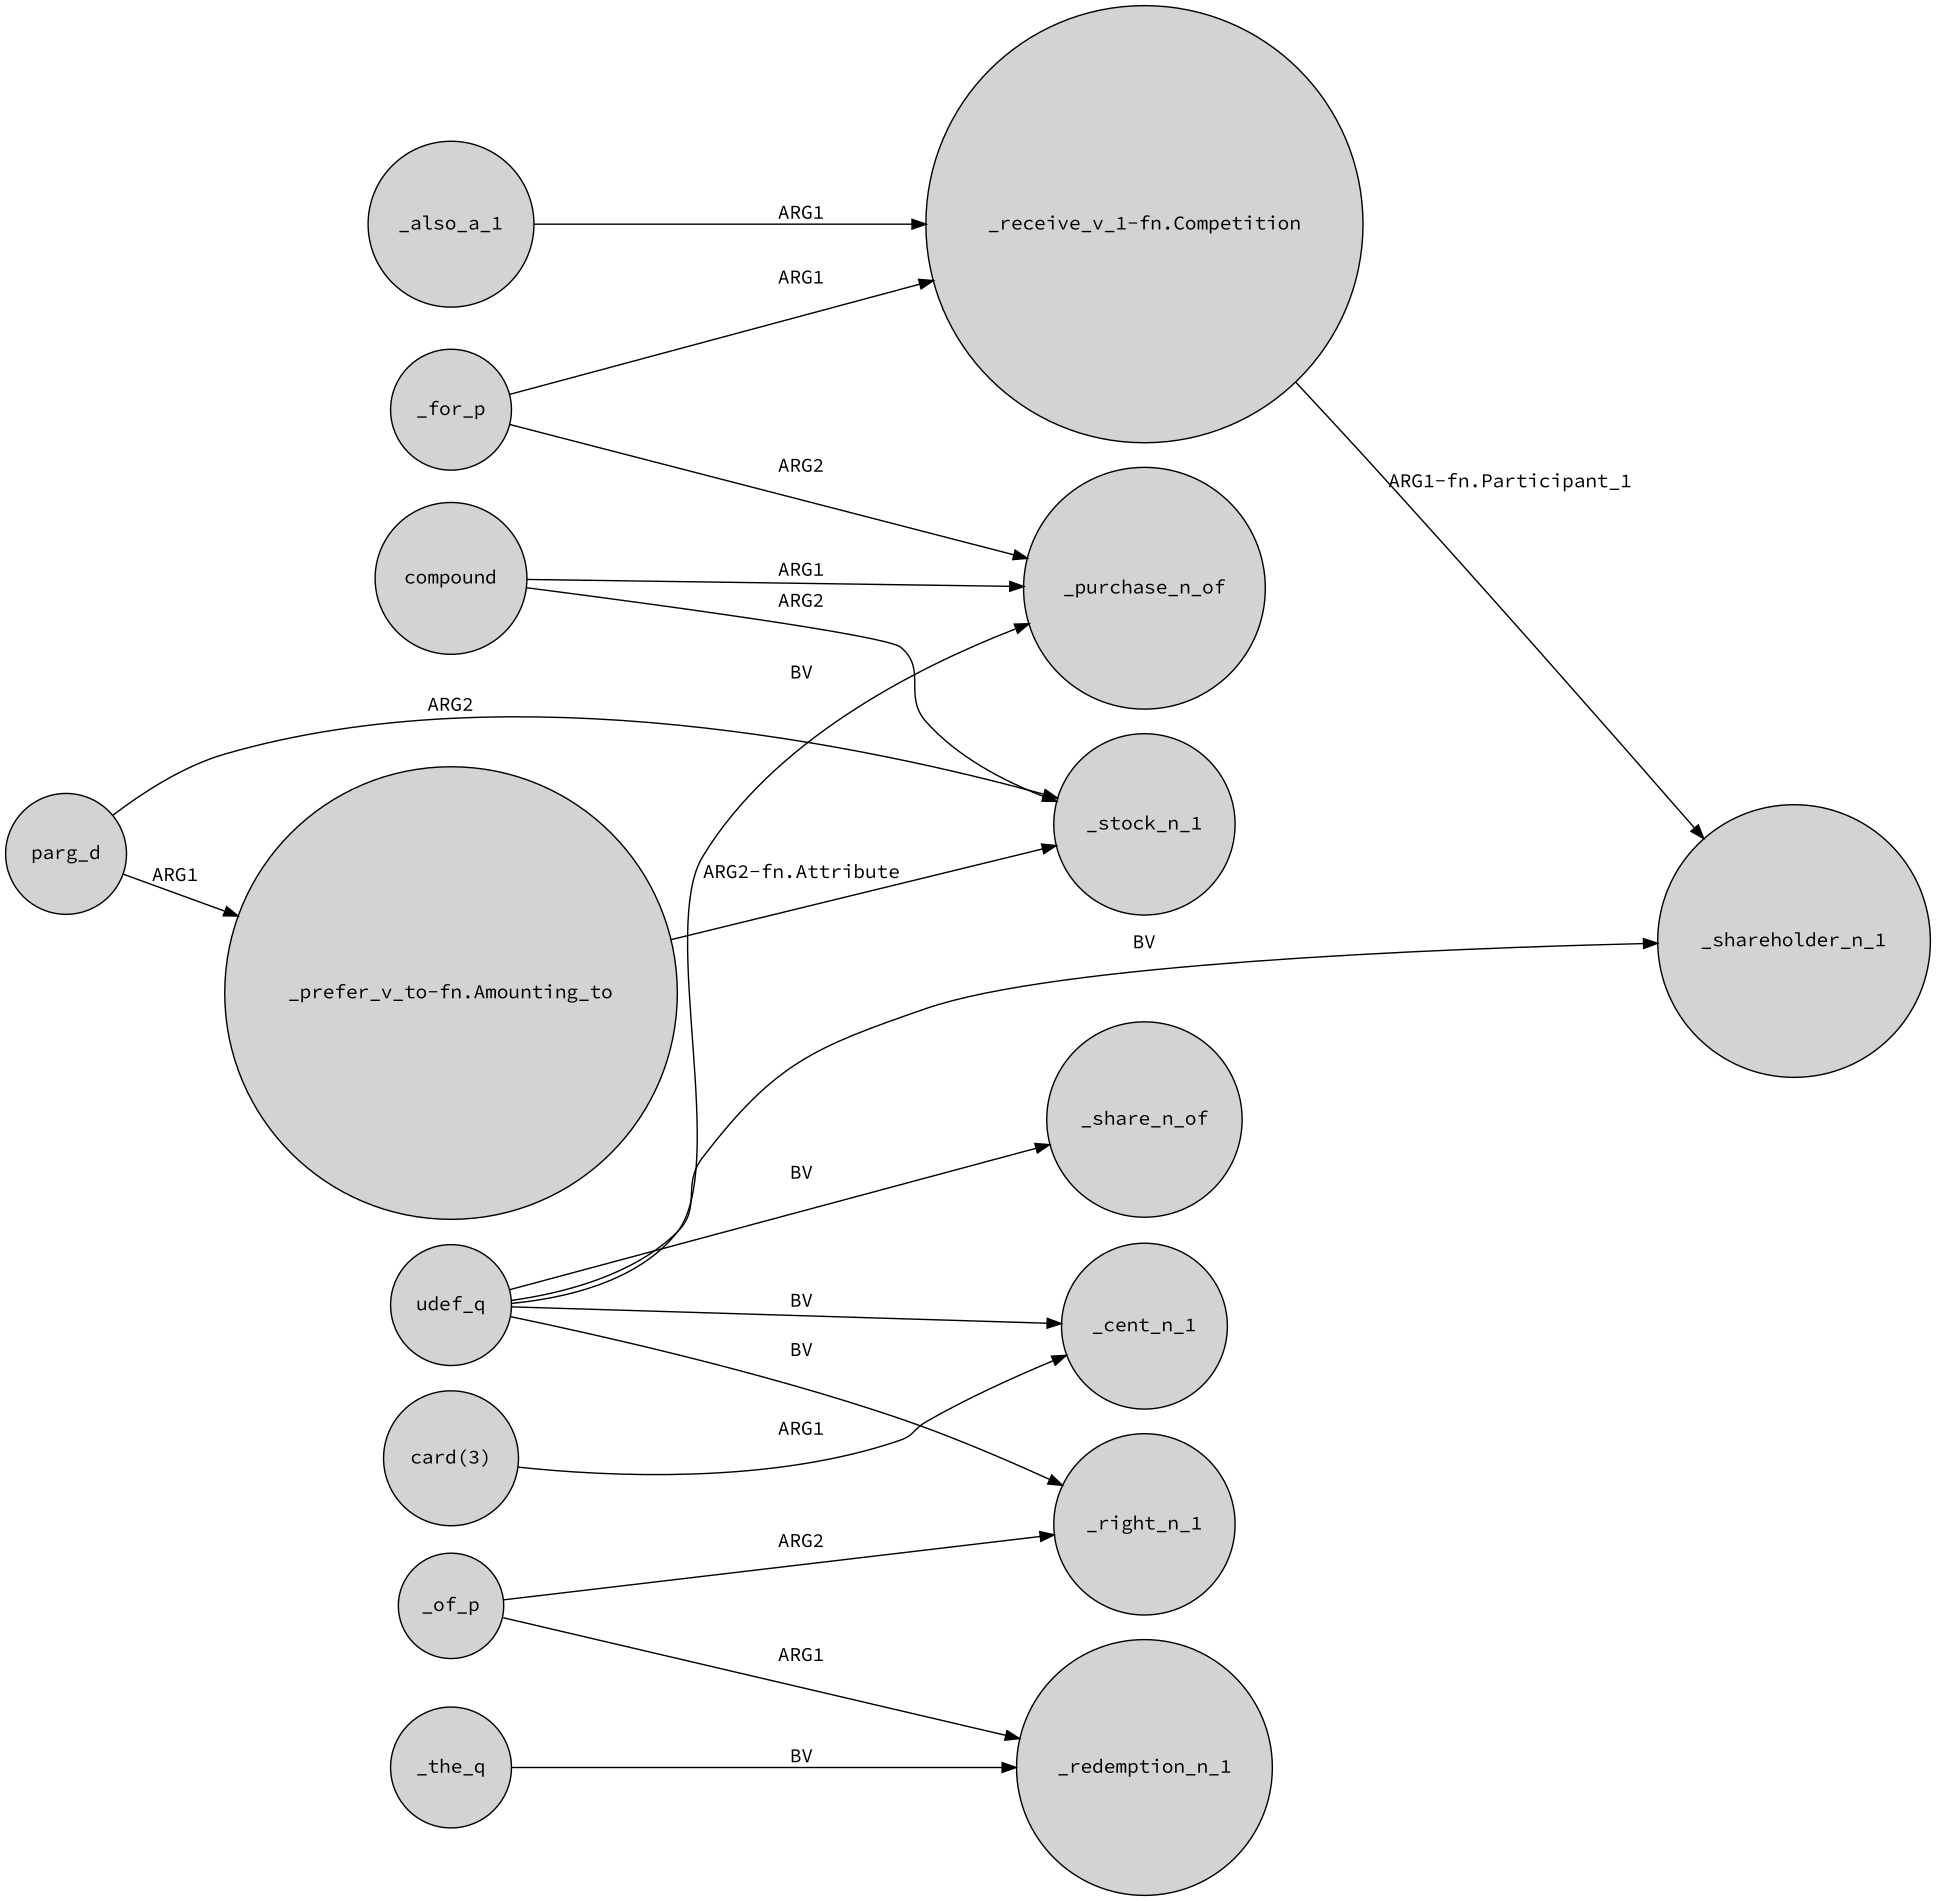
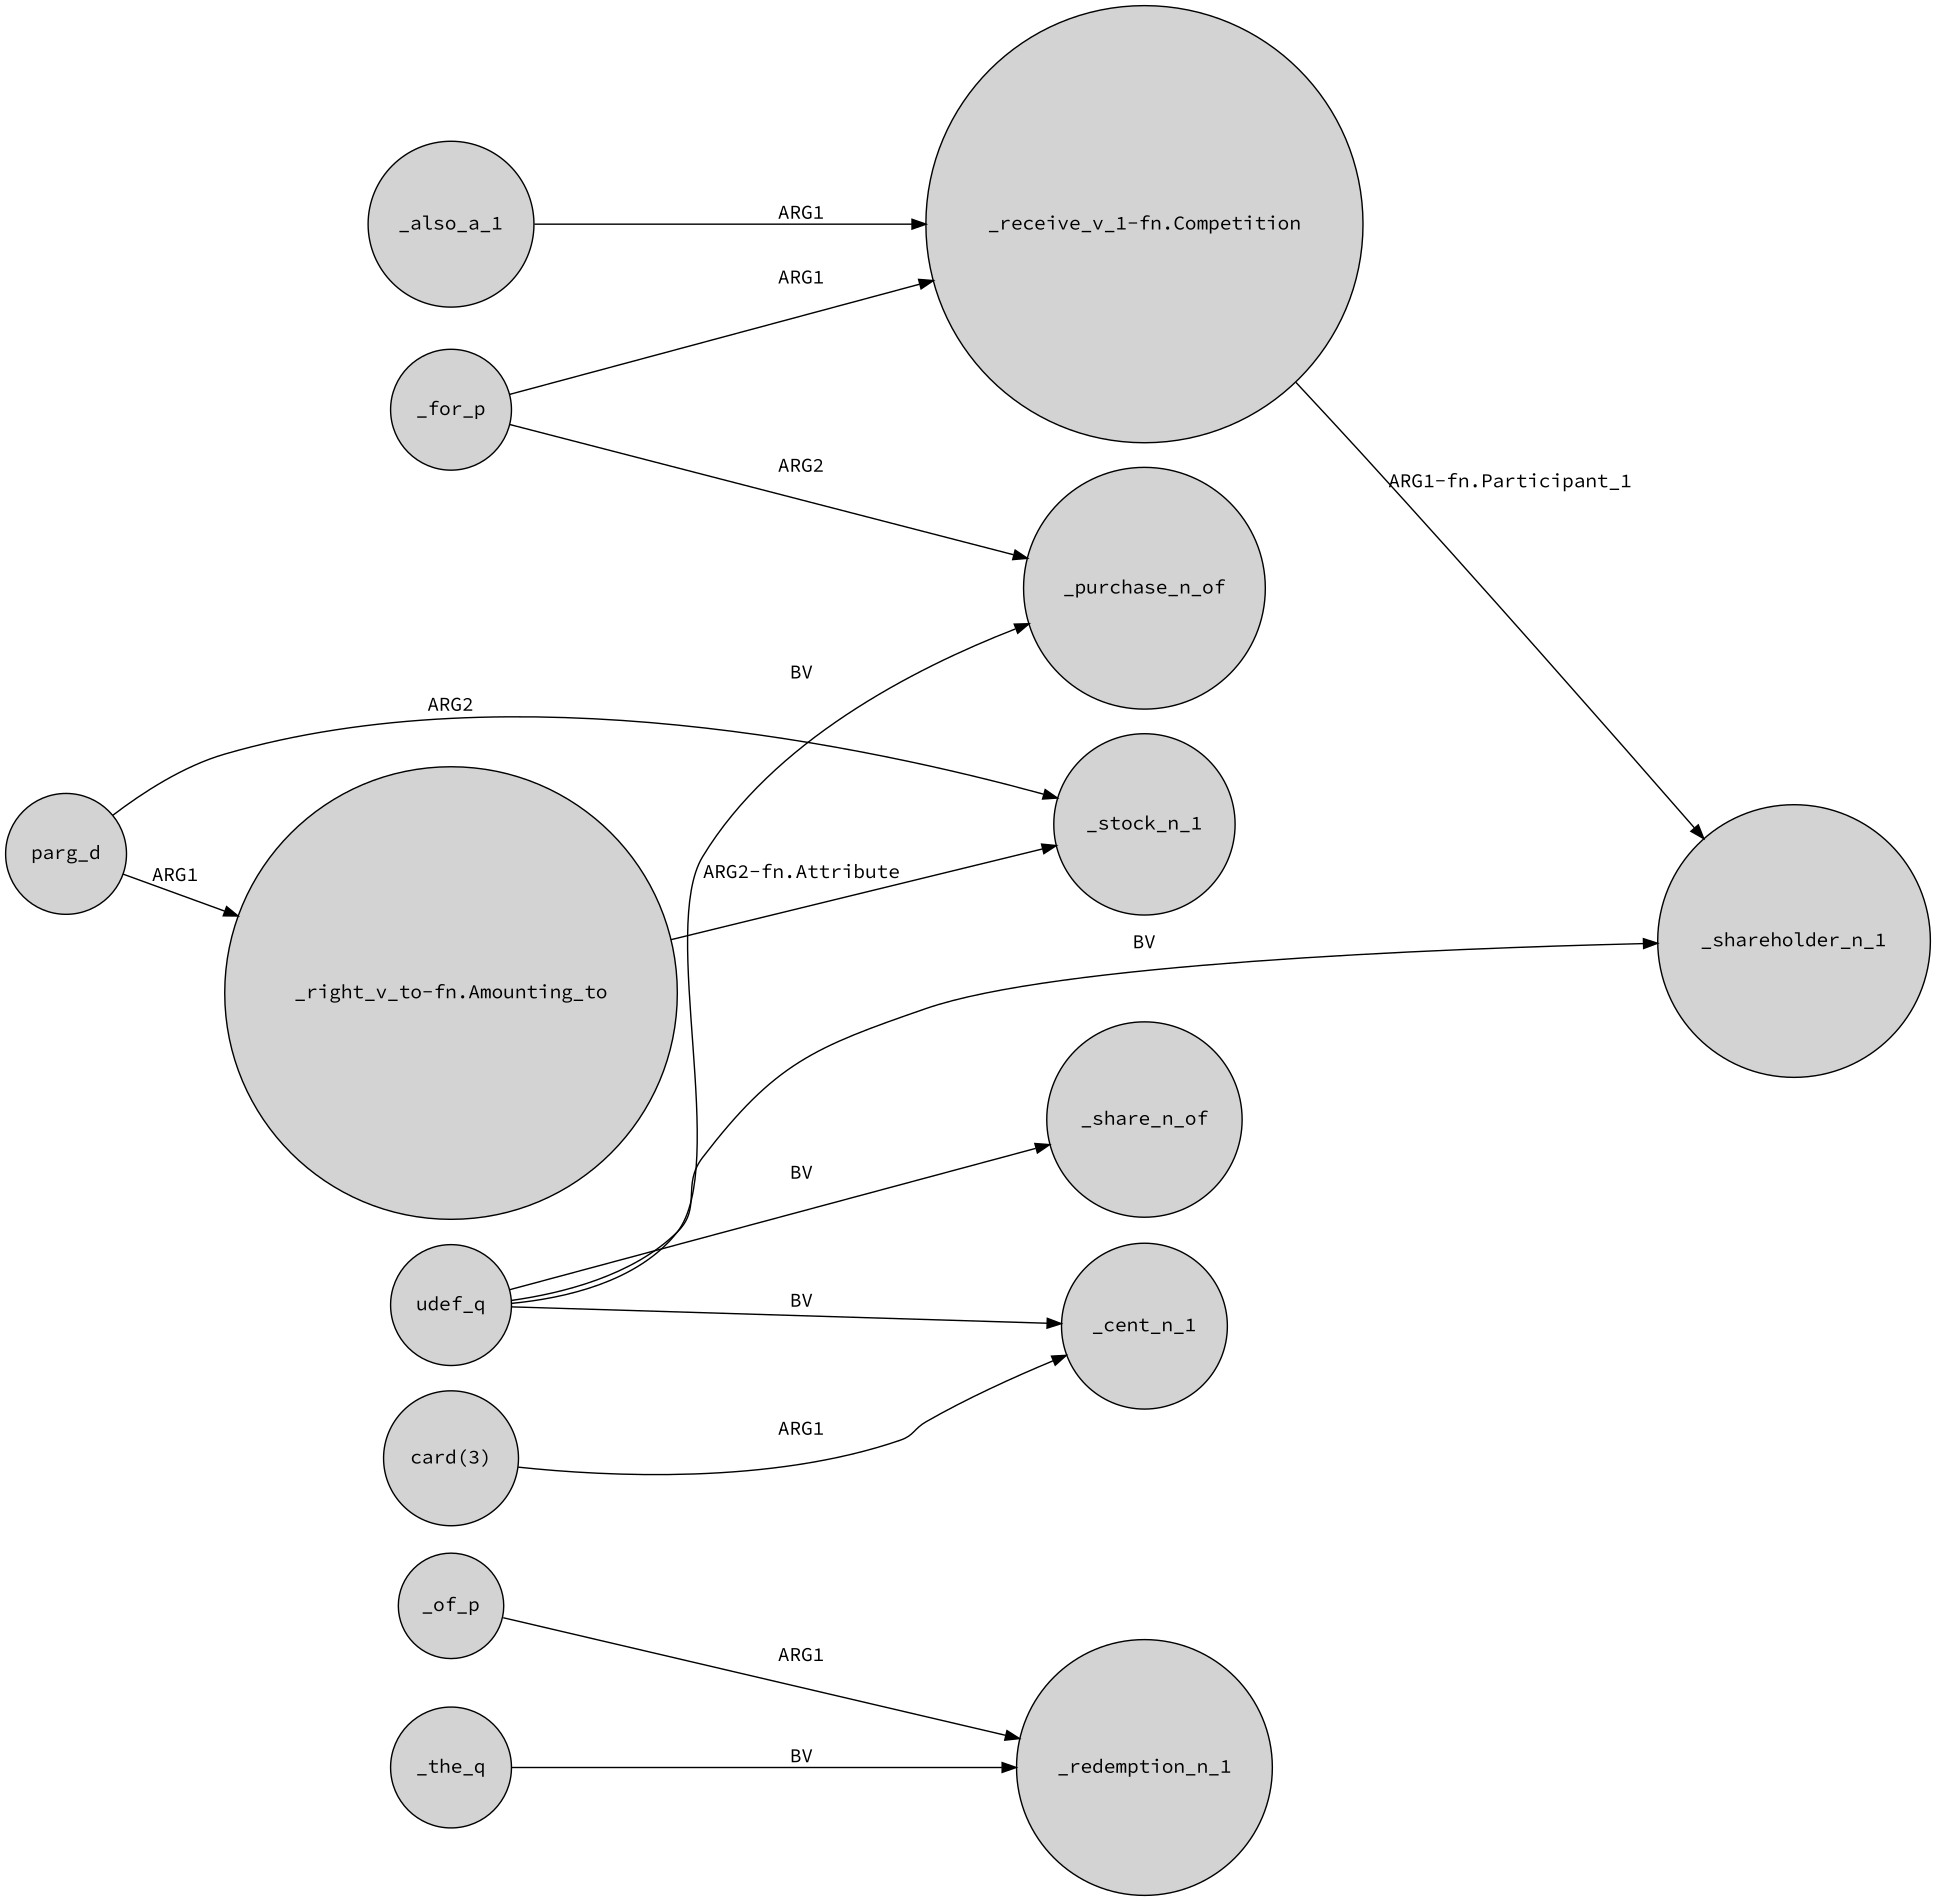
(451, 578) -> none
(451, 993) -> (451, 993)
(1144, 1524) -> none
